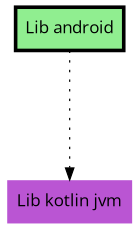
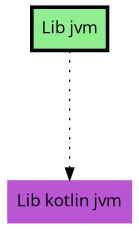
(70, 29) -> (70, 29)
